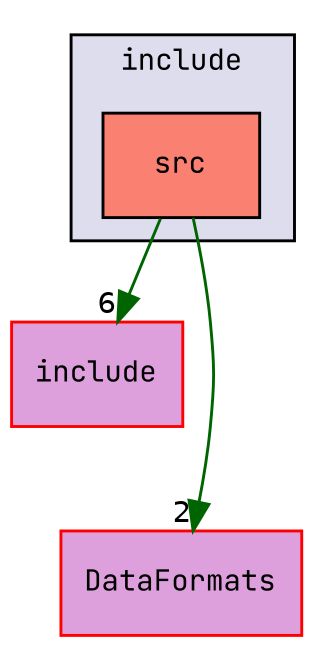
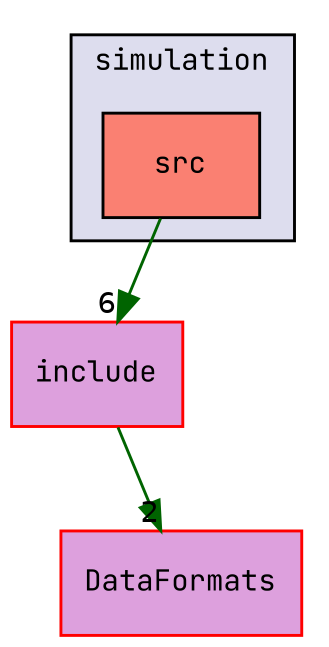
(183, 62) -> (183, 62)
(213, 360) -> (134, 465)
